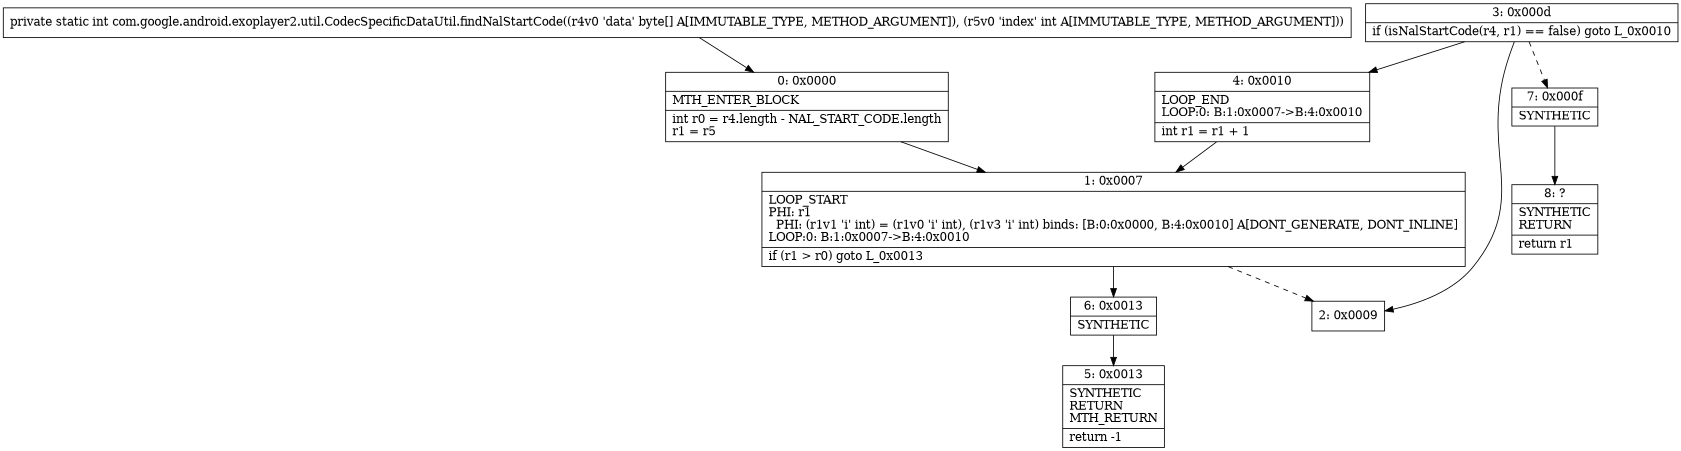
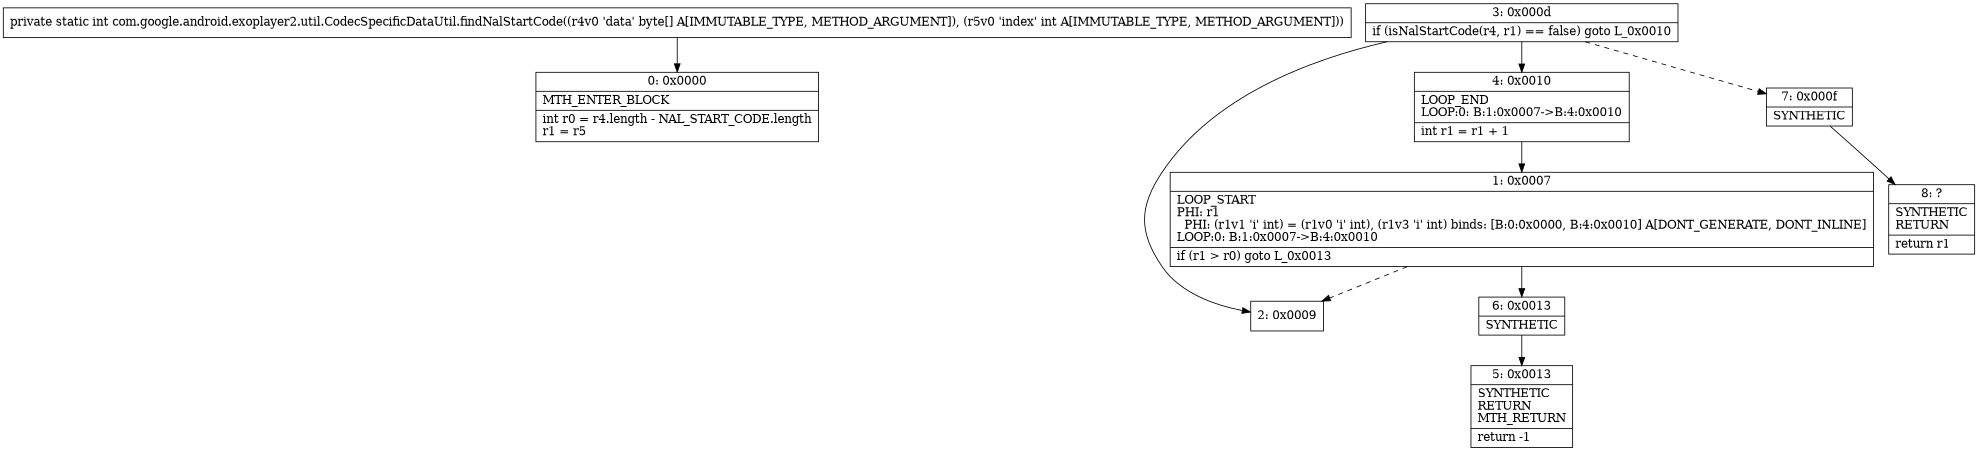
(939, 156) -> none
